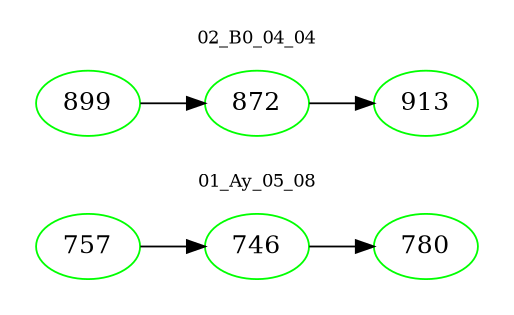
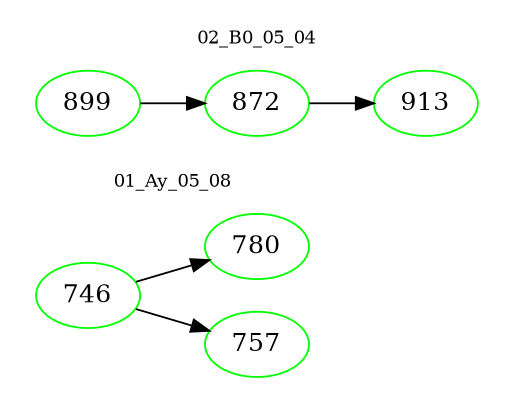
(257, 39) -> (257, 39)
(163, 246) -> (164, 317)
